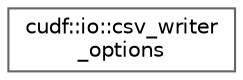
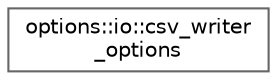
(122, 40) -> (139, 40)
